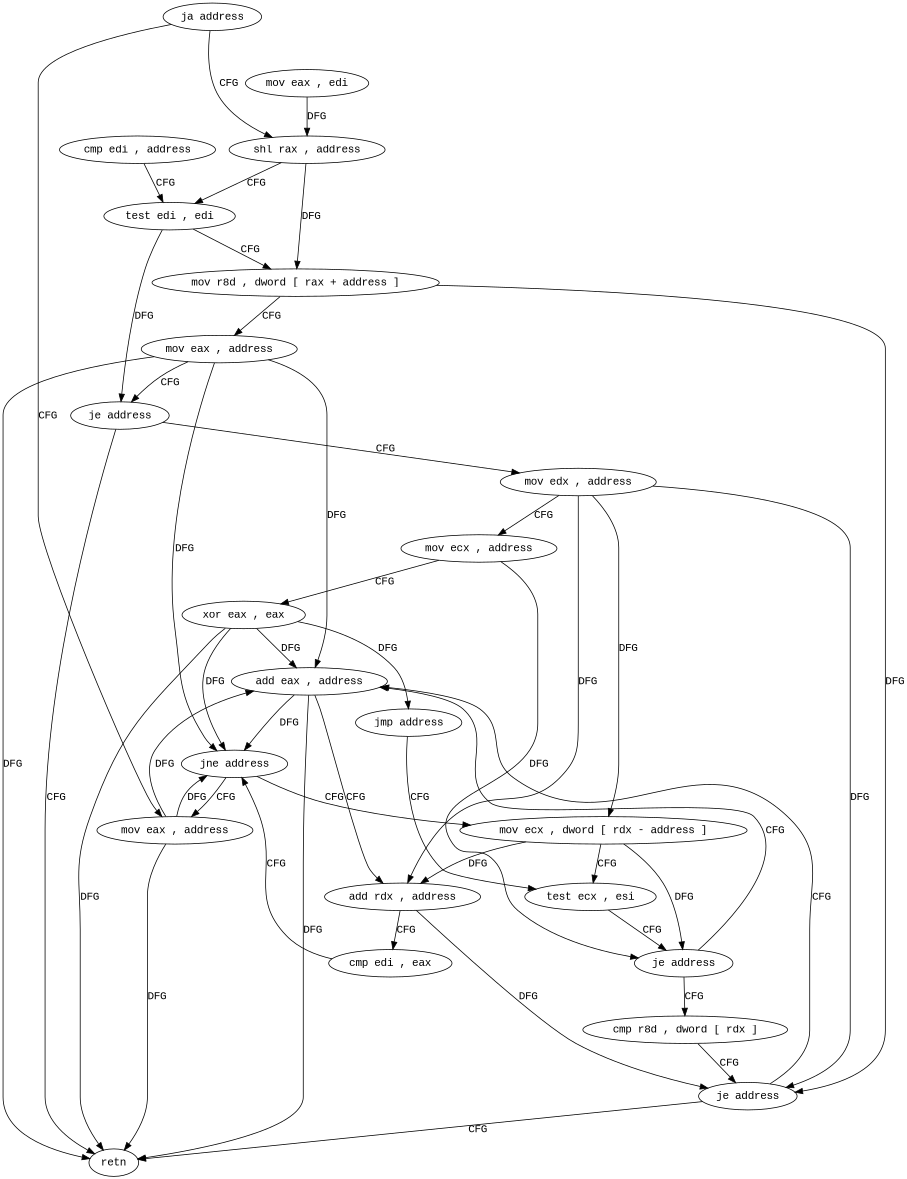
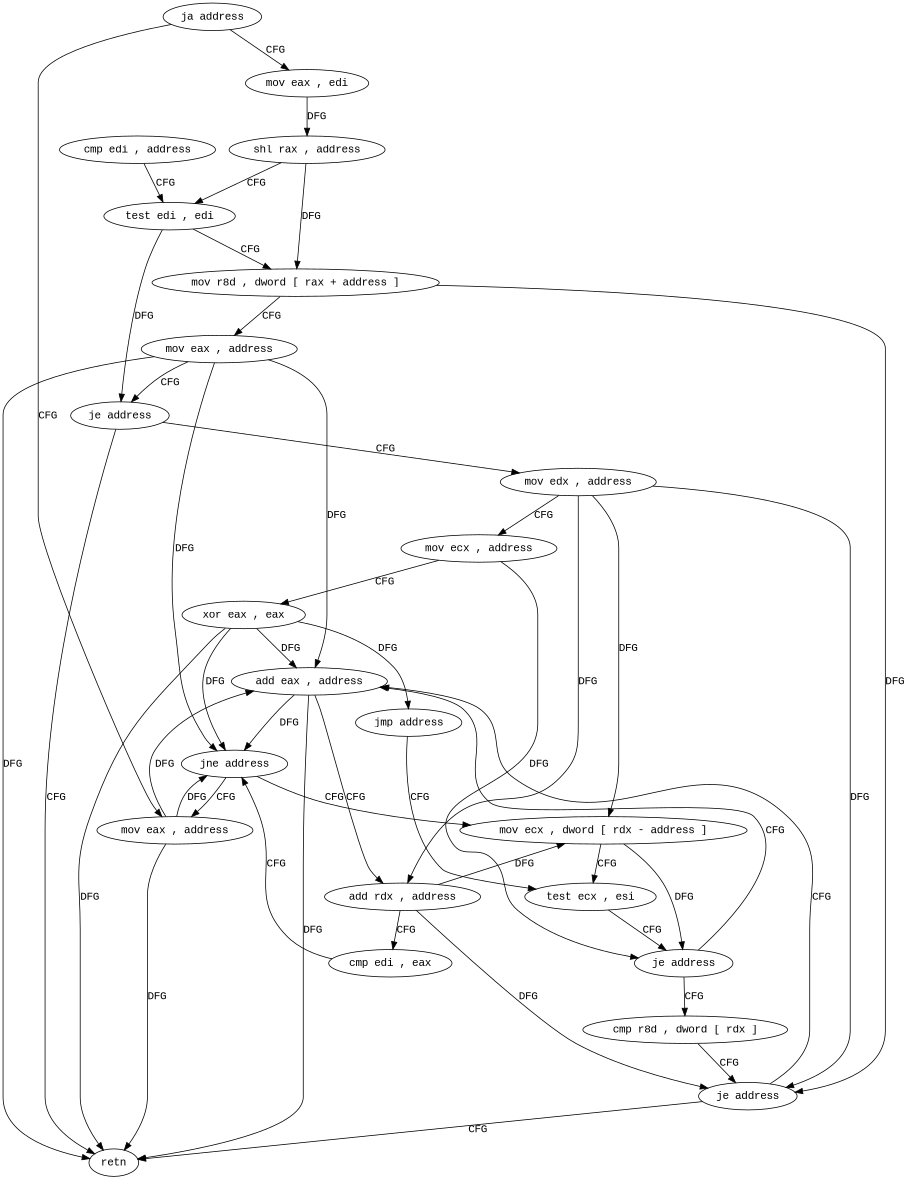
(217, 93) -> (256, 48)
(470, 857) -> (492, 867)
